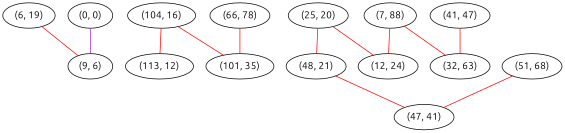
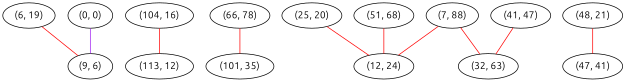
(201, 41) -> none
(317, 41) -> none
(478, 92) -> (384, 41)
